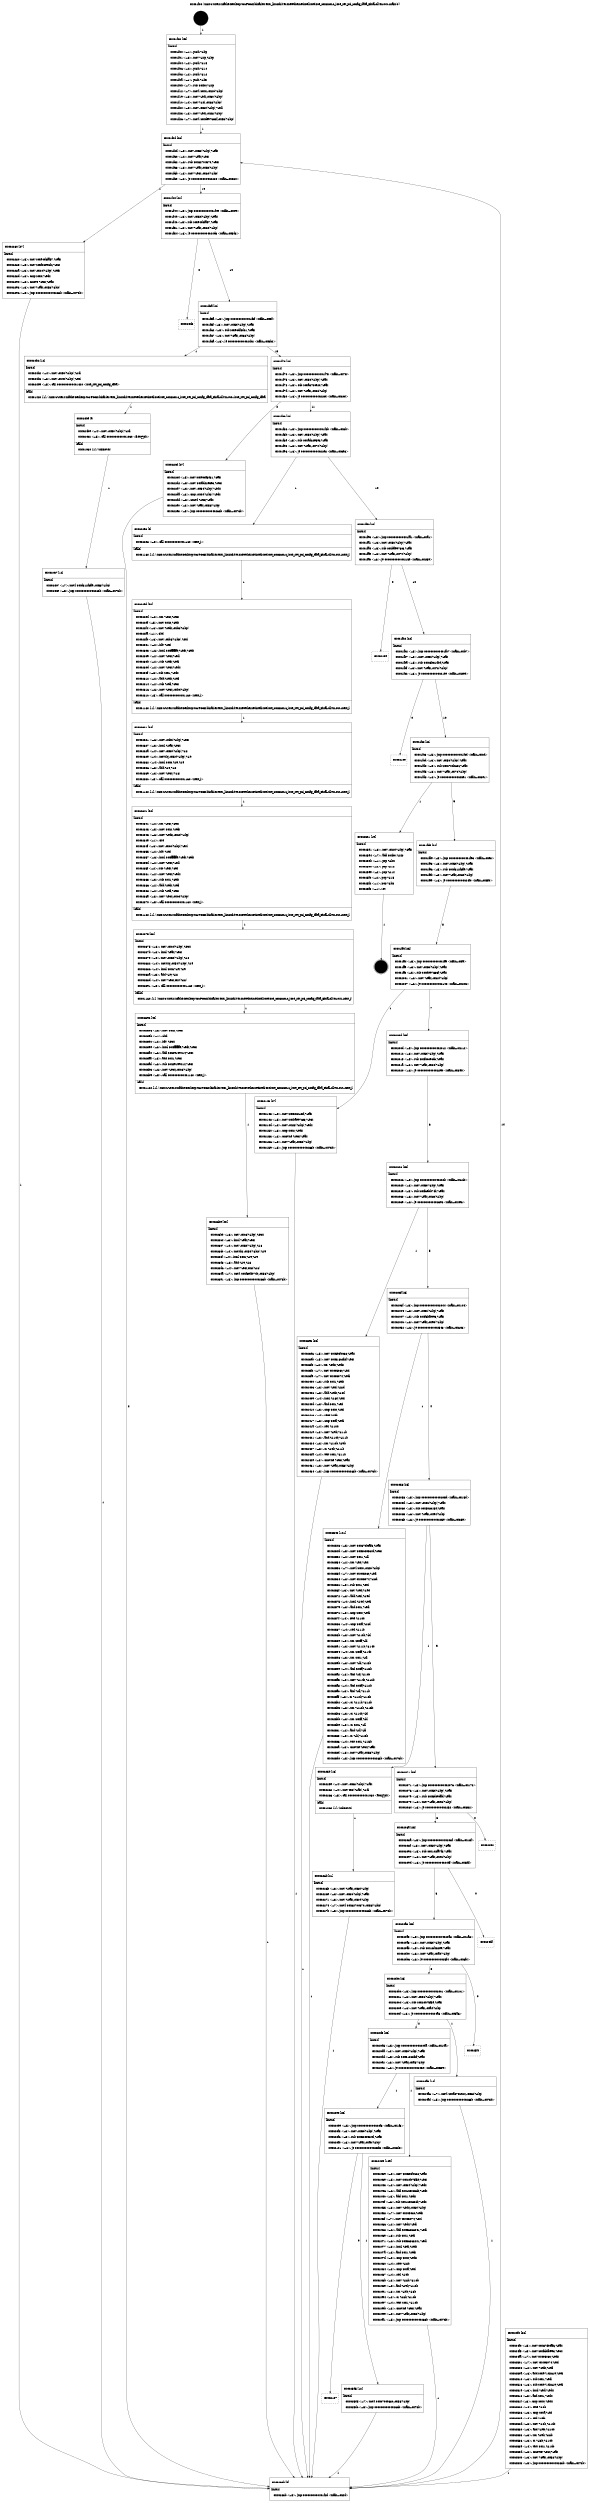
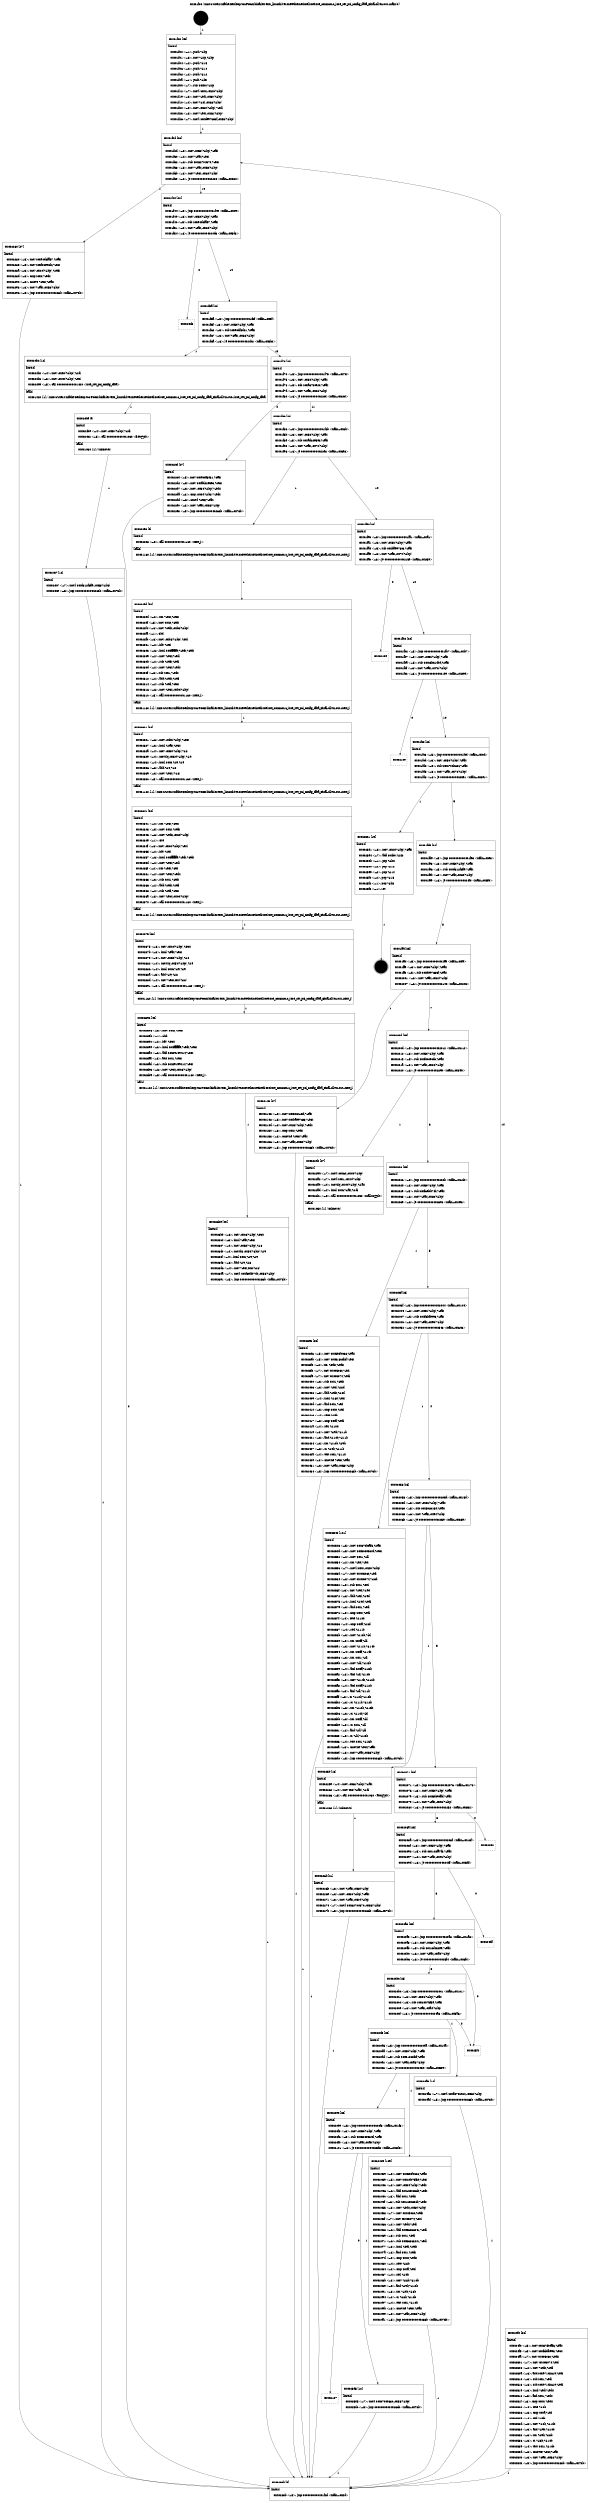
none -> (344, 1185)
(417, 2023) -> (464, 2031)
